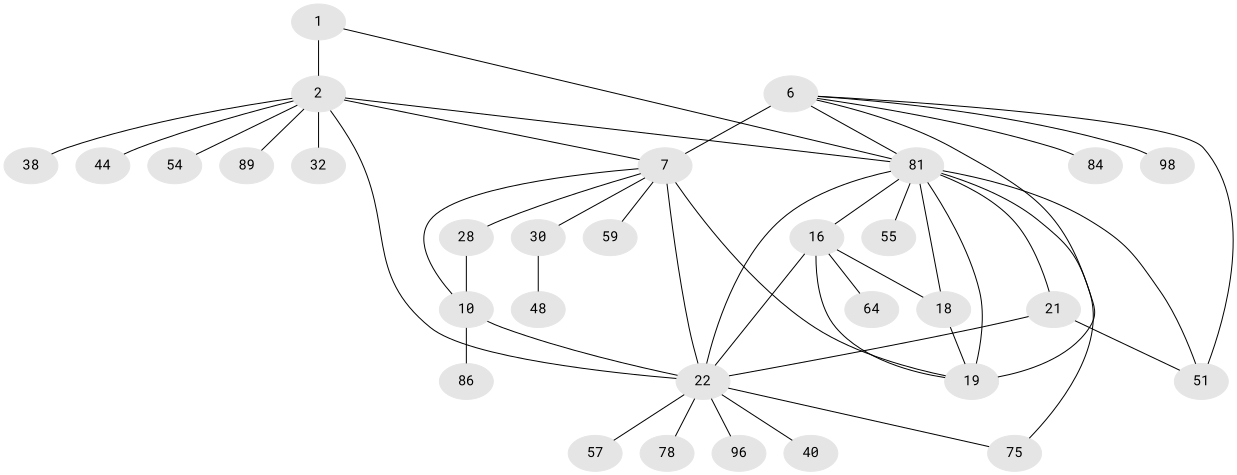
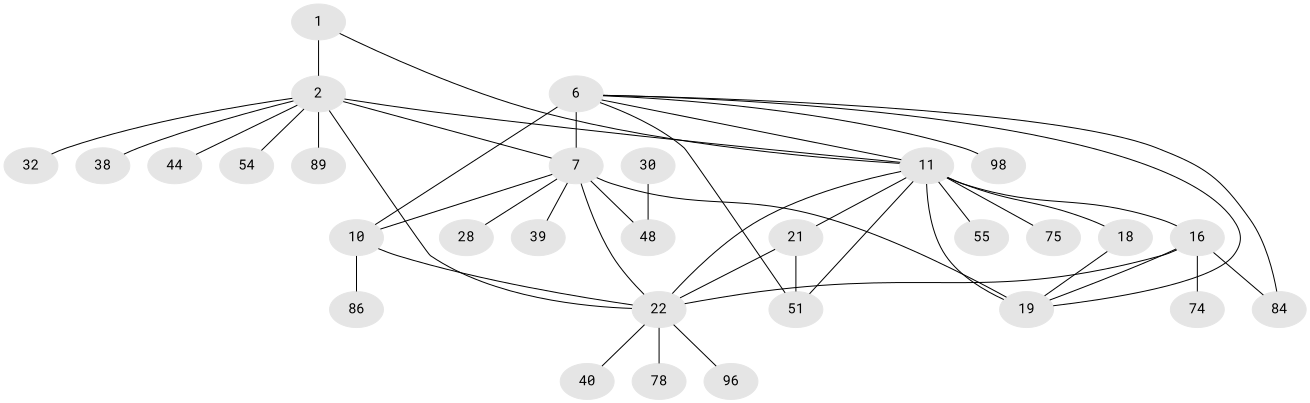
(917, 166) -> (927, 166)
(602, 202) -> (612, 202)
(610, 238) -> (538, 238)
(466, 274) -> (466, 166)
(880, 274) -> (1238, 274)
(872, 310) -> (1197, 310)
(859, 417) -> none
(595, 453) -> none
